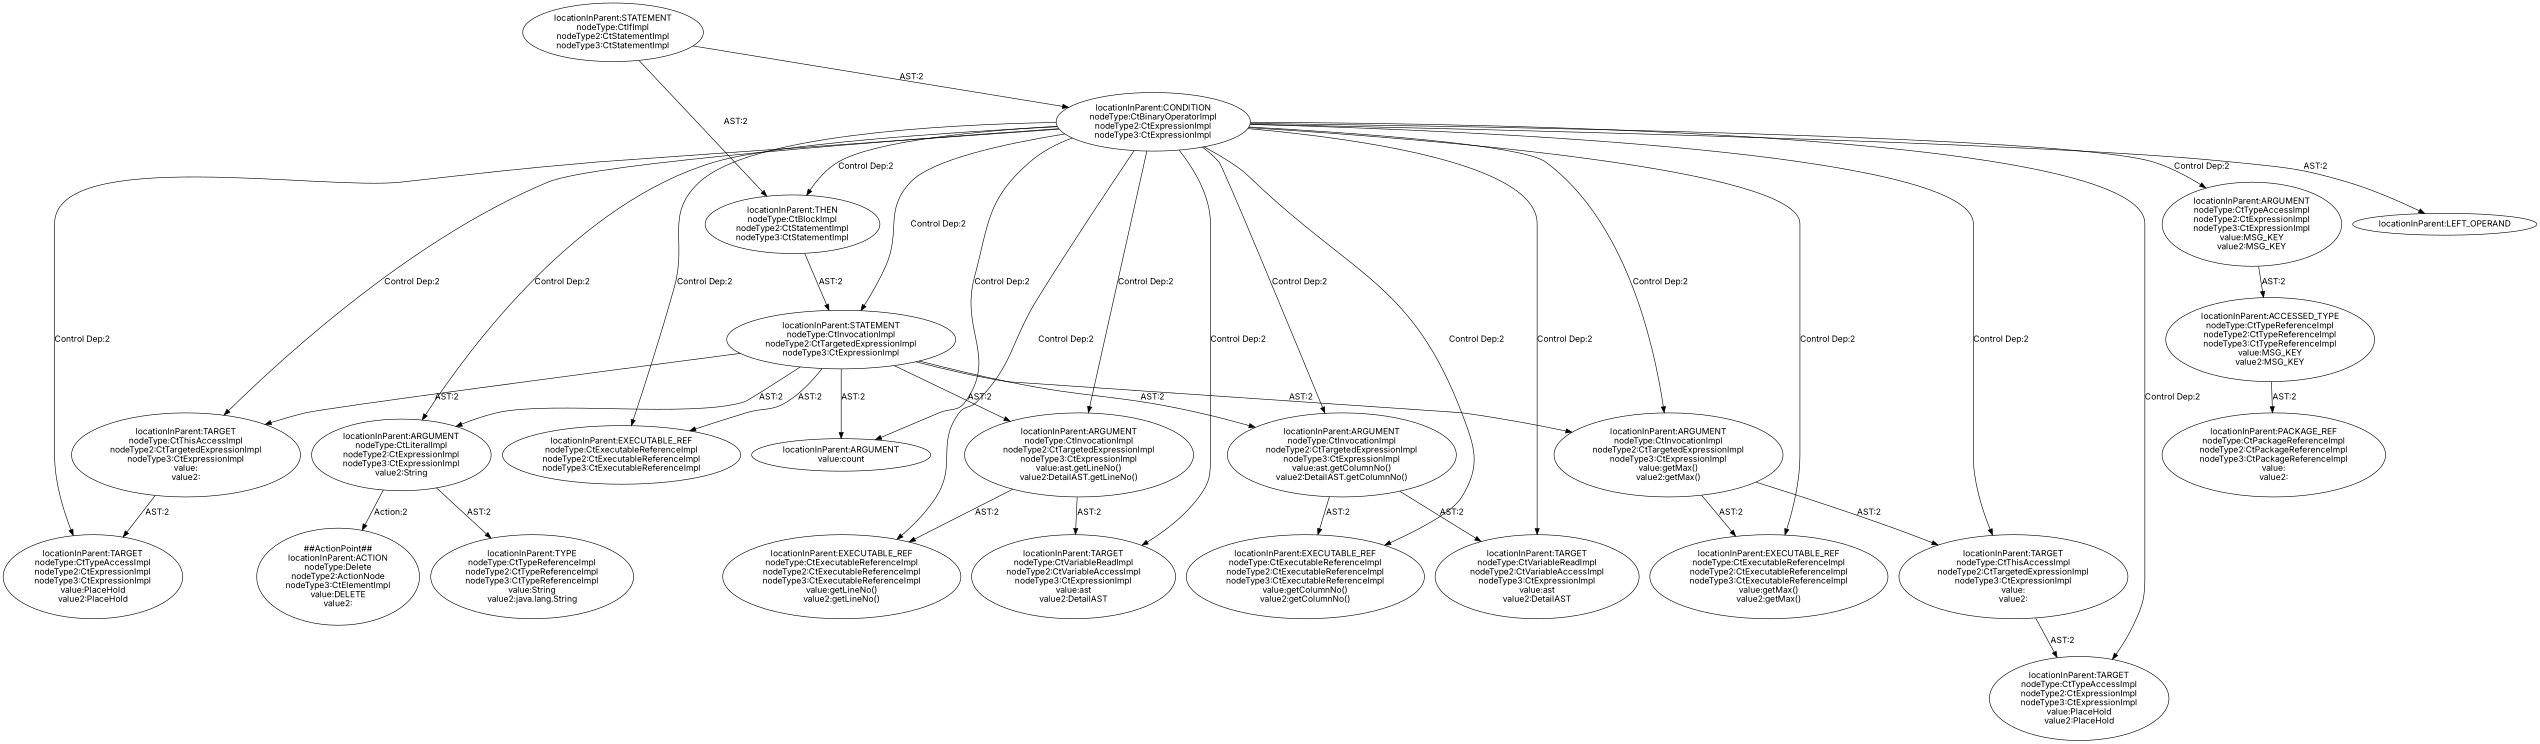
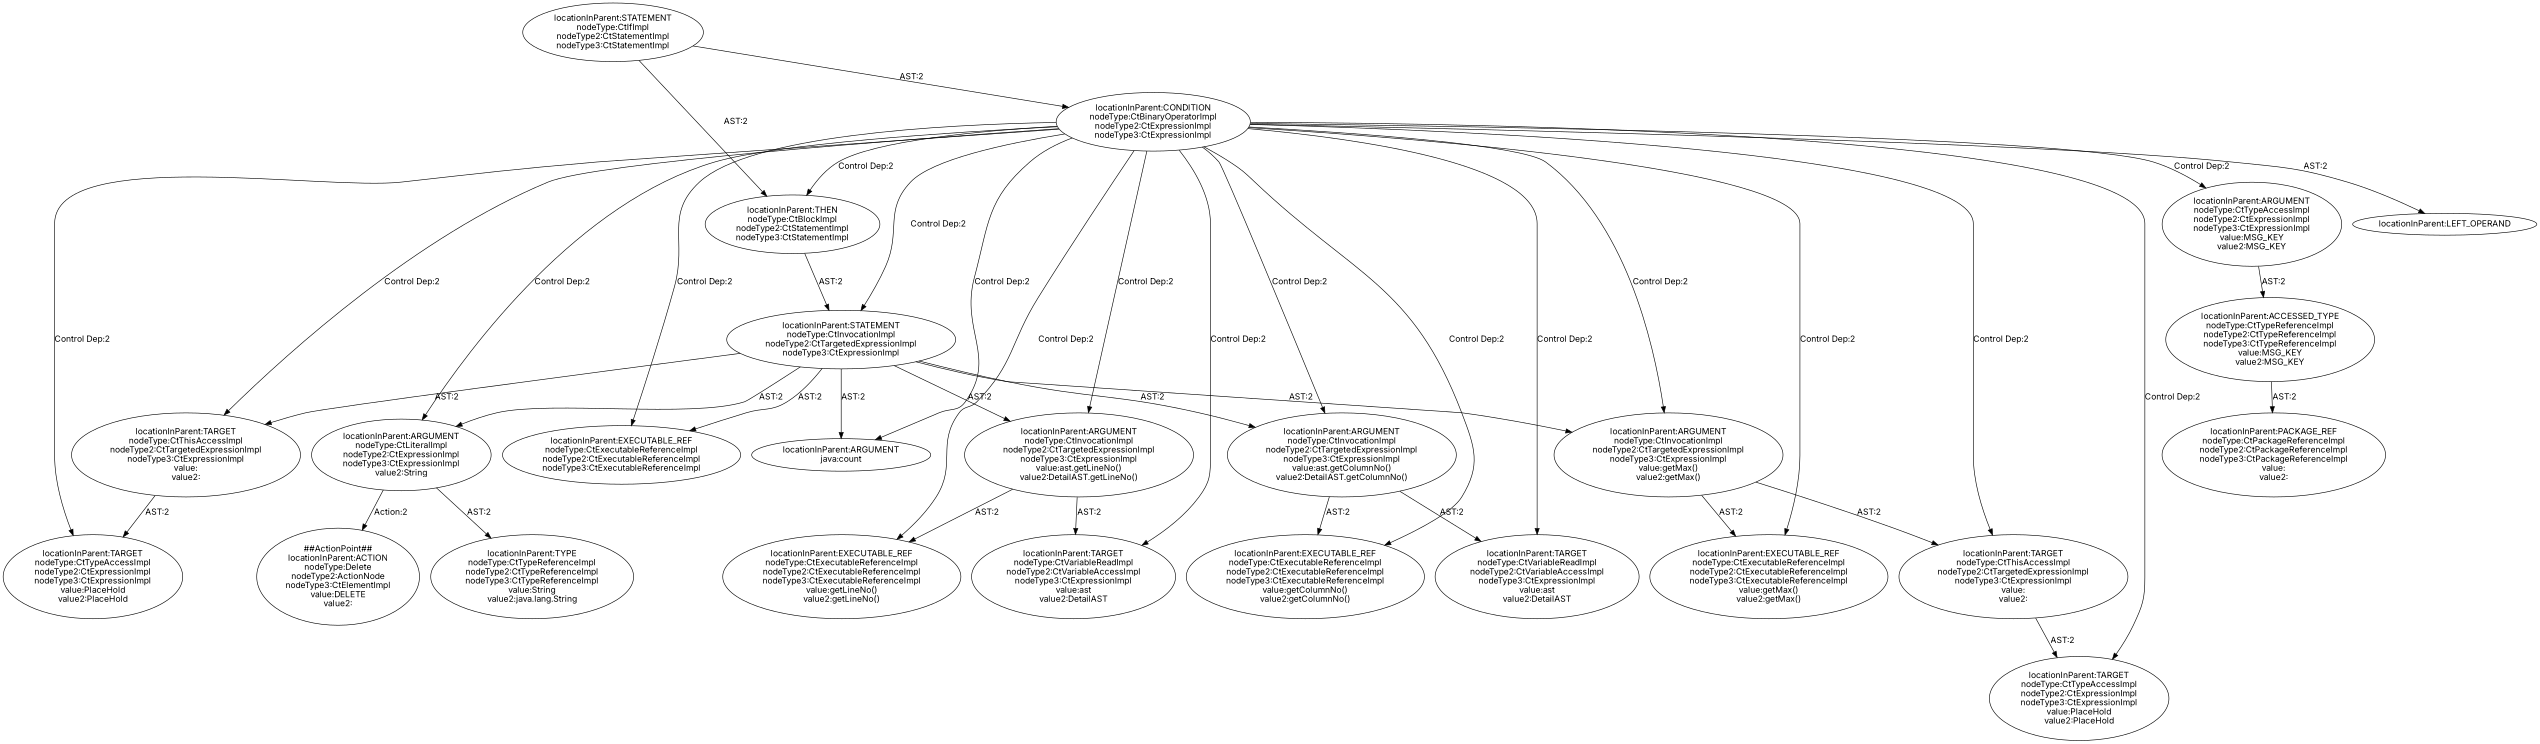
(841, 455) -> (841, 455)
